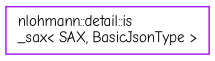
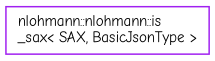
(108, 30) -> (108, 30)
